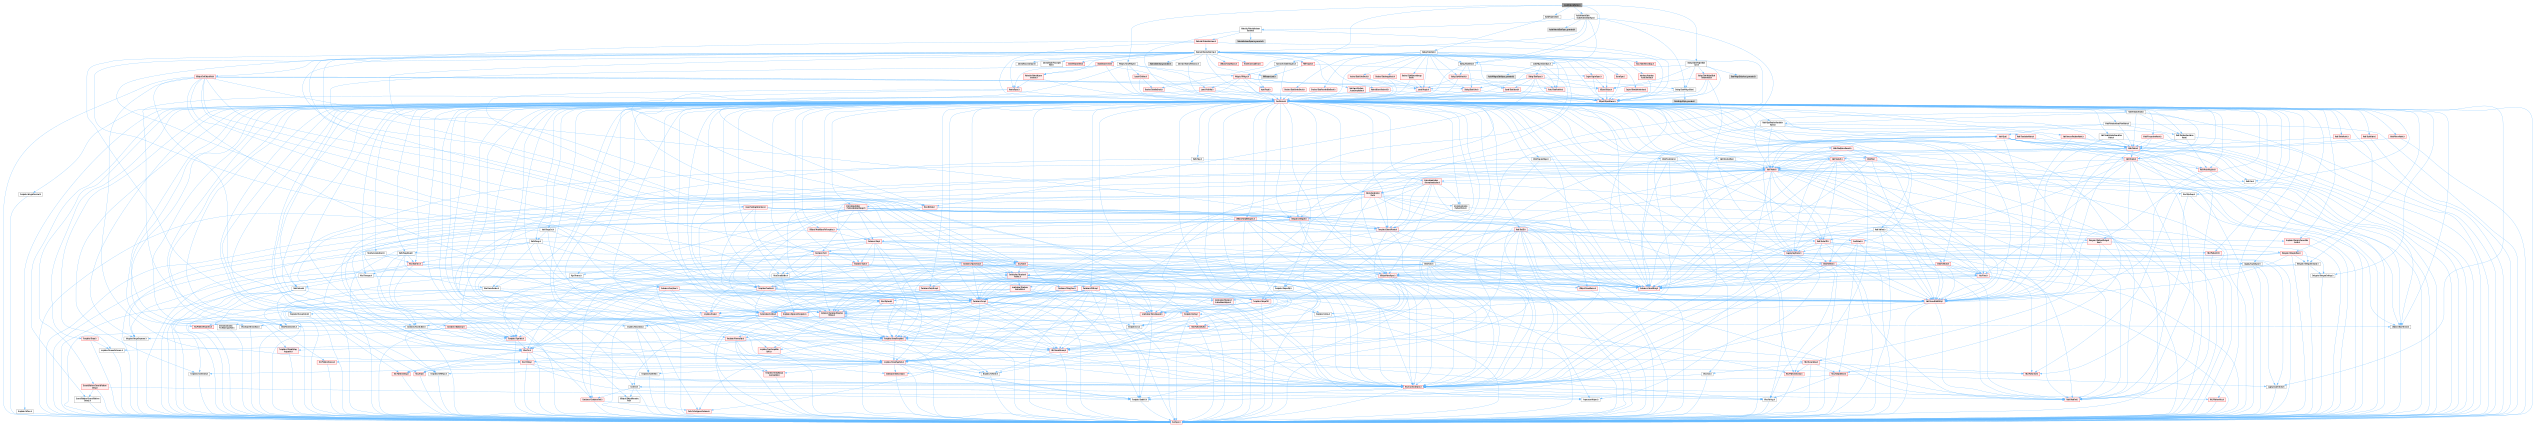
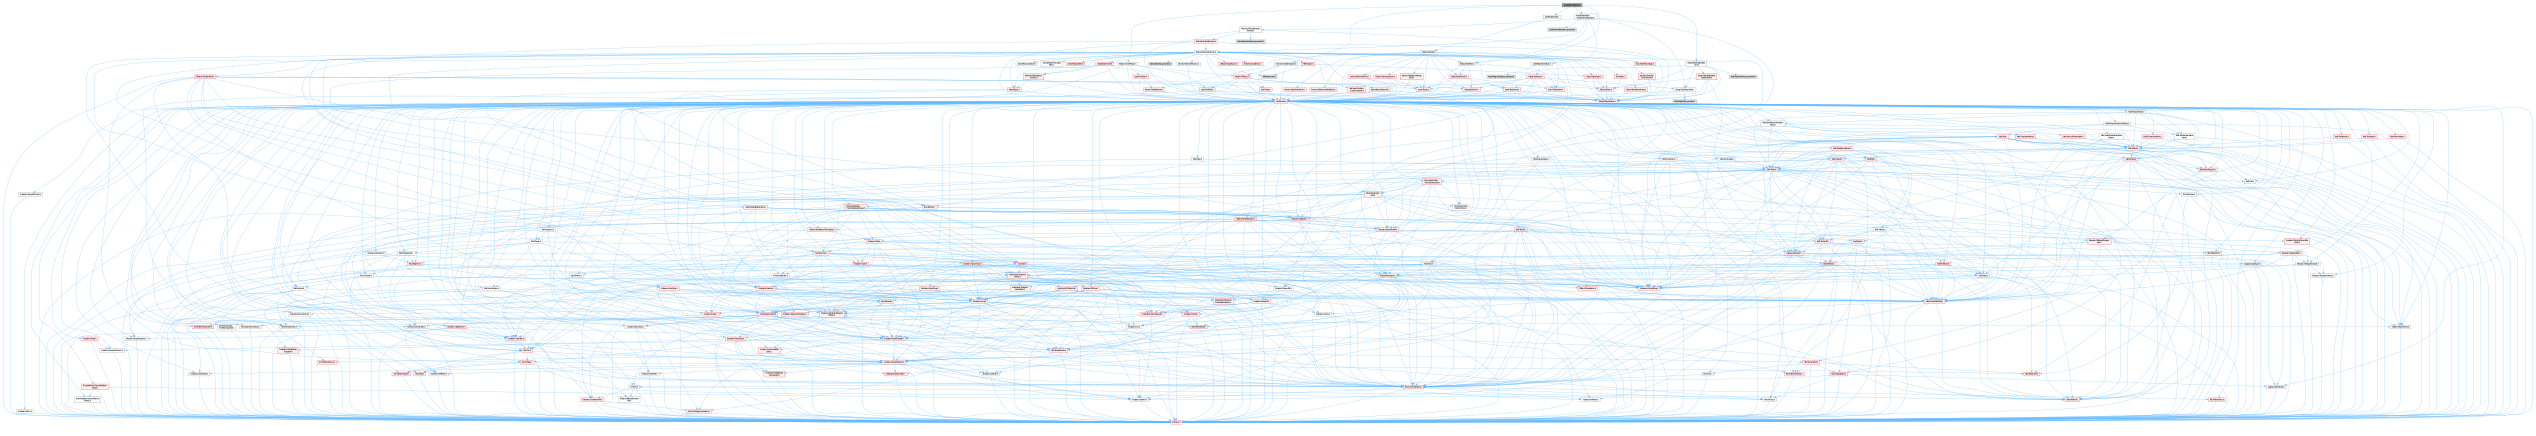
(1067, 289) -> (1067, 289)
